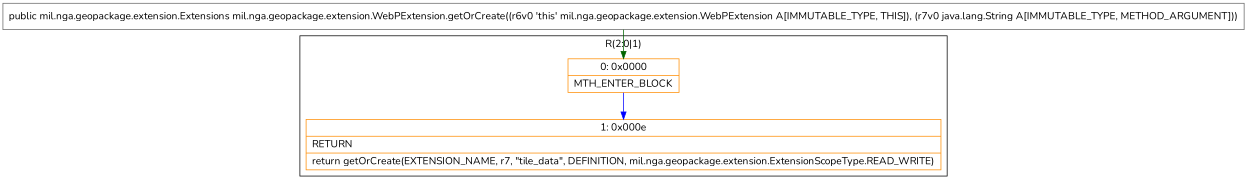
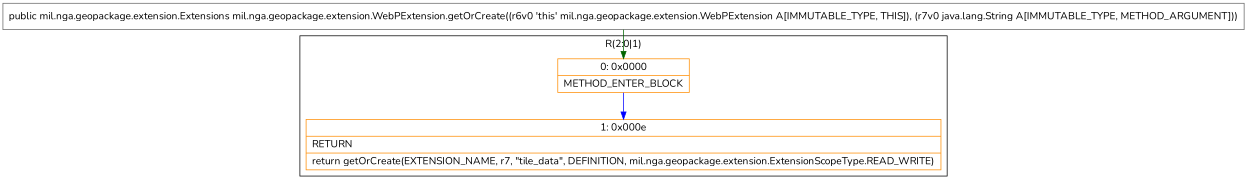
(624, 84) -> (624, 84)
